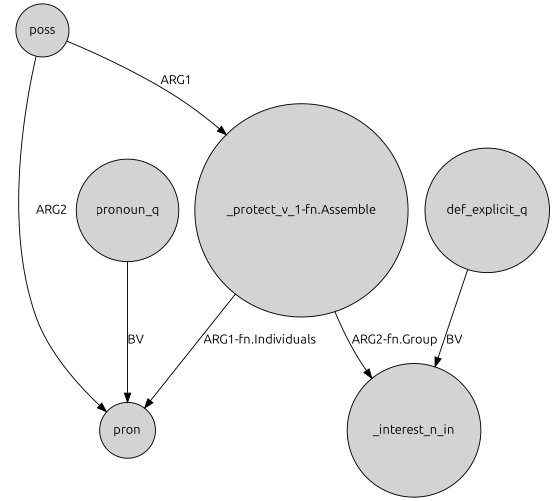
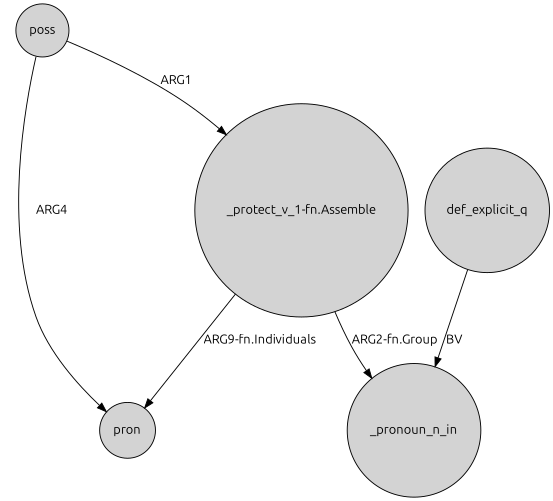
(52, 210) -> (52, 210)
(128, 210) -> none
(260, 340) -> (260, 340)
(414, 430) -> (414, 430)
